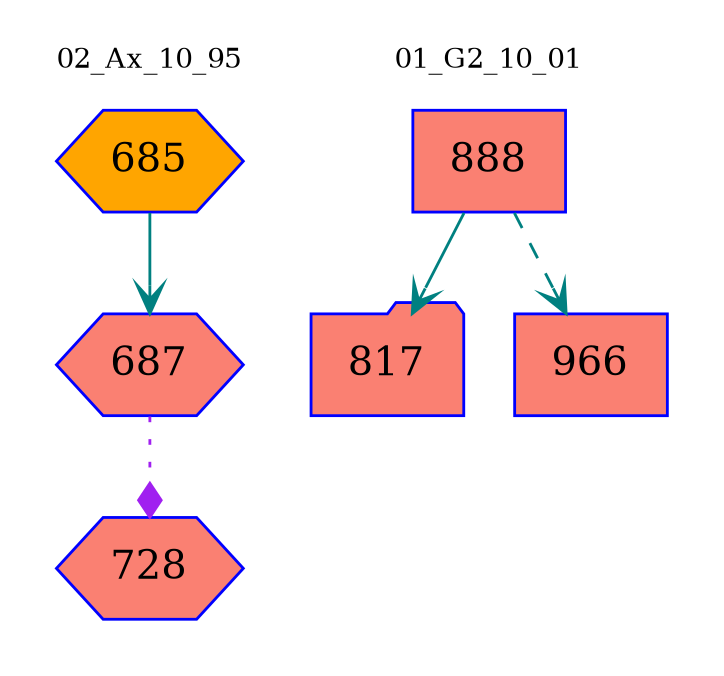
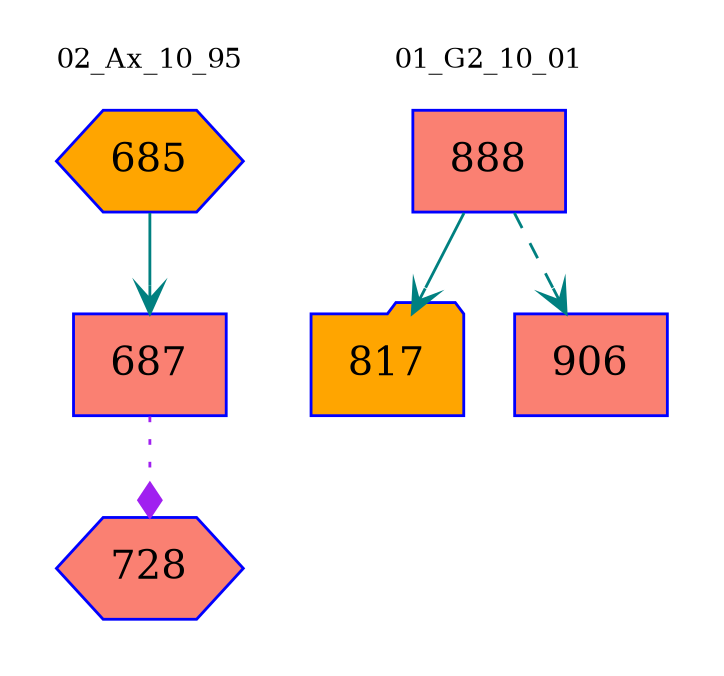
(150, 365) -> (150, 365)
(387, 365) -> (387, 365)
(591, 365) -> (591, 365)
